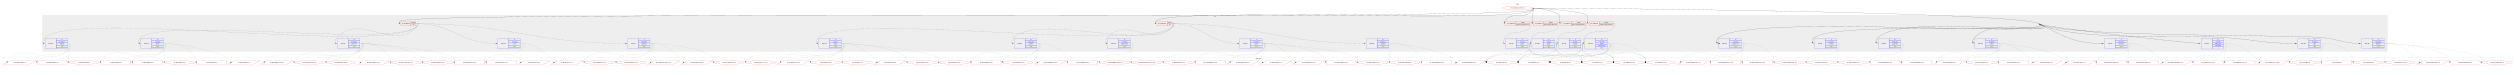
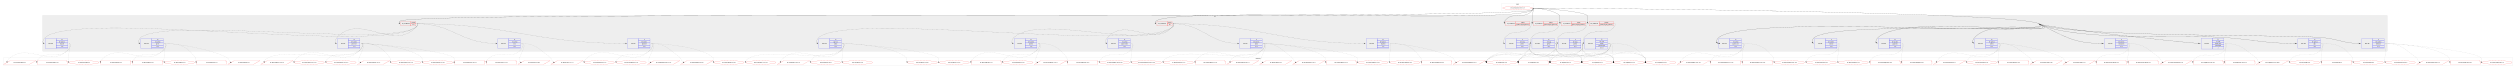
(890, 63) -> none
